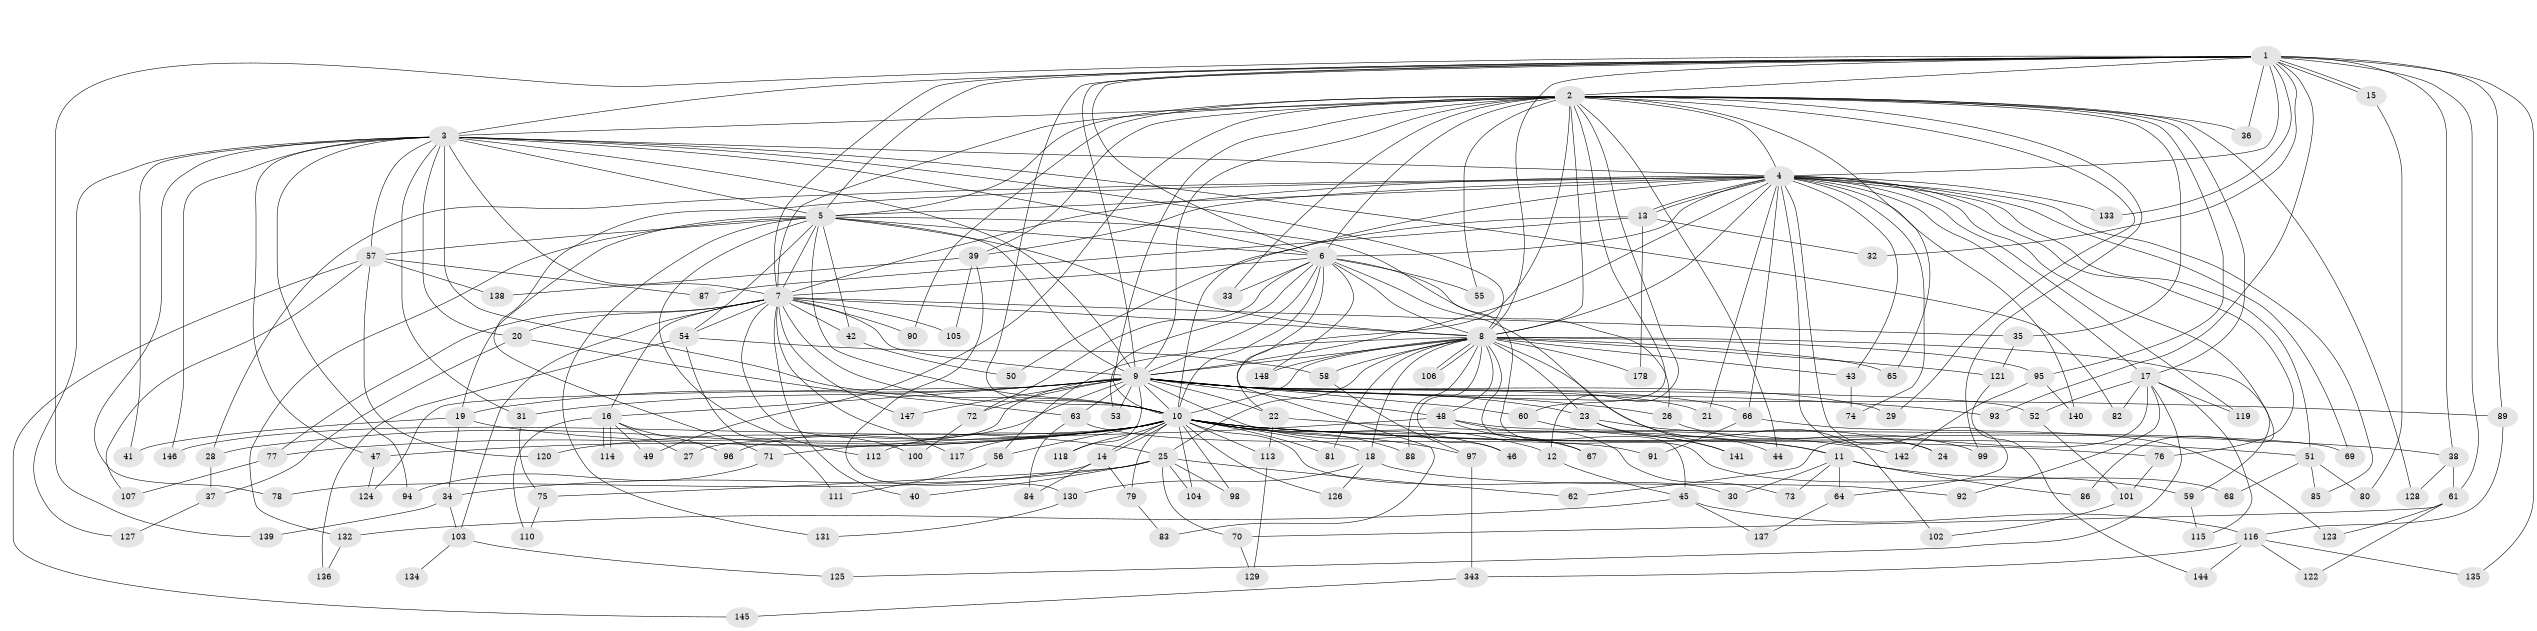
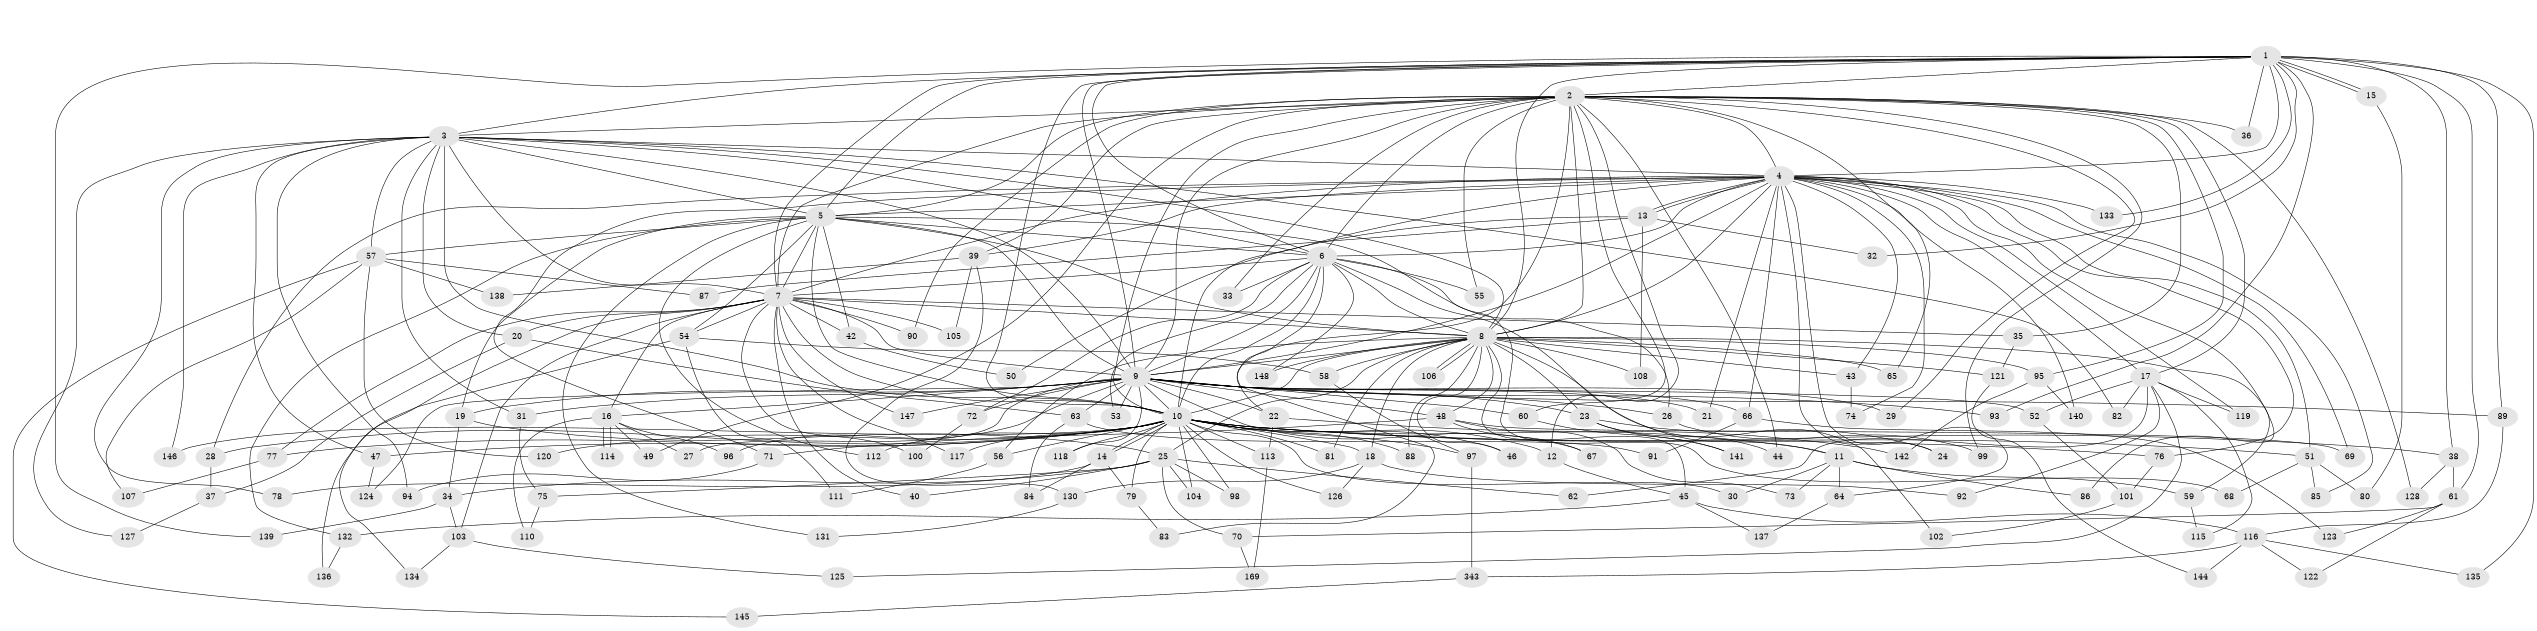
none -> (480, 373)
(1641, 377) -> (1641, 377)
(128, 457) -> none
(1252, 577) -> (1252, 577)
